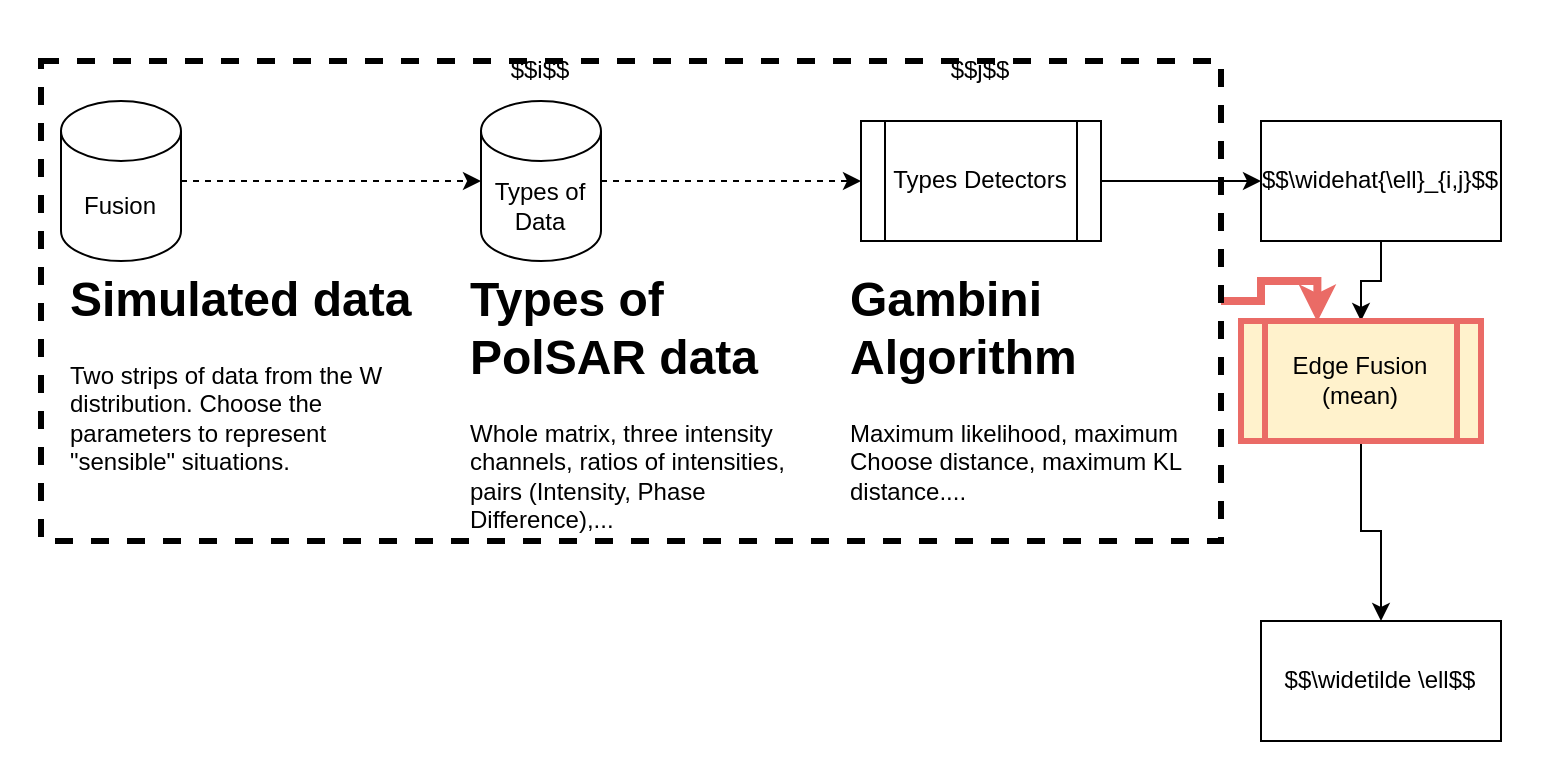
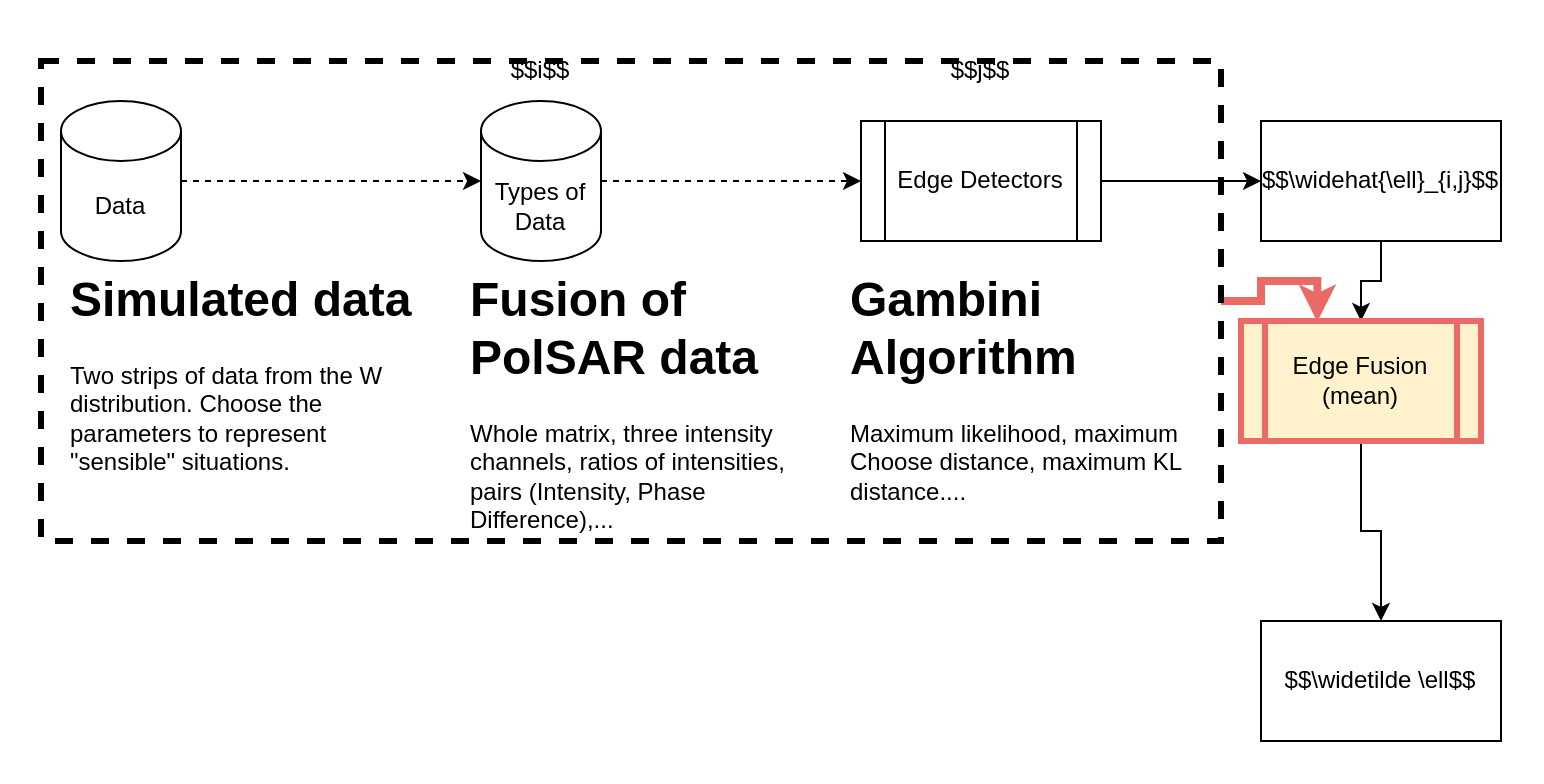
(981, 181) -> (981, 181)
(121, 207) -> (121, 207)
(653, 313) -> (653, 313)
